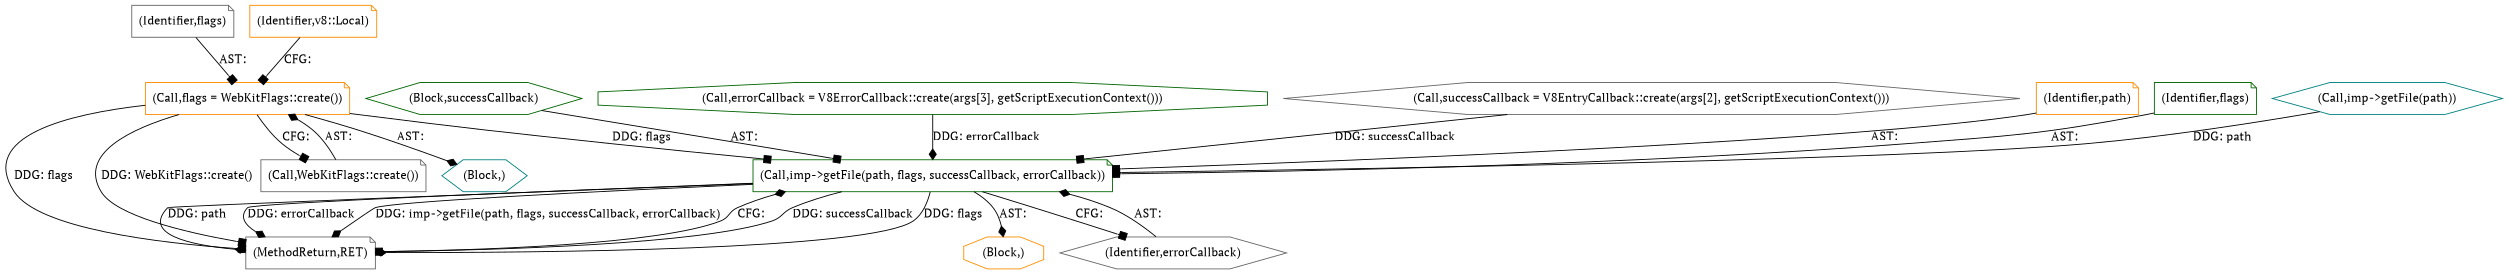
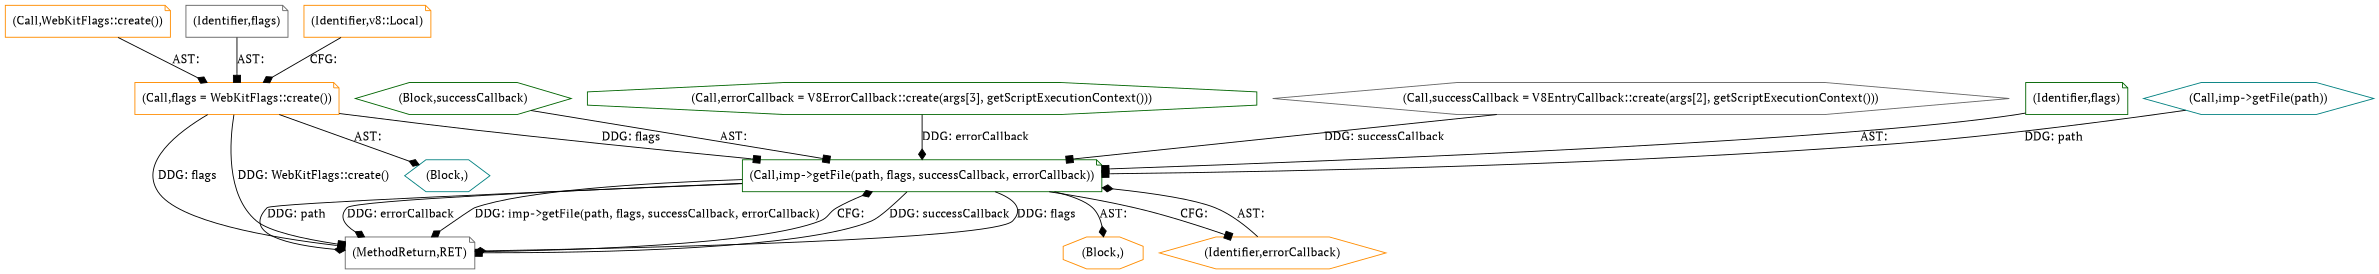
(283, 56) -> (307, 57)
(2087, 99) -> none
(276, 138) -> none
(343, 176) -> (88, 21)
(1173, 253) -> (1273, 253)
